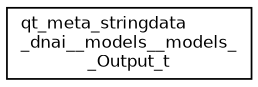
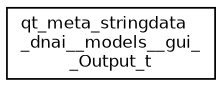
(129, 43) -> (111, 43)
